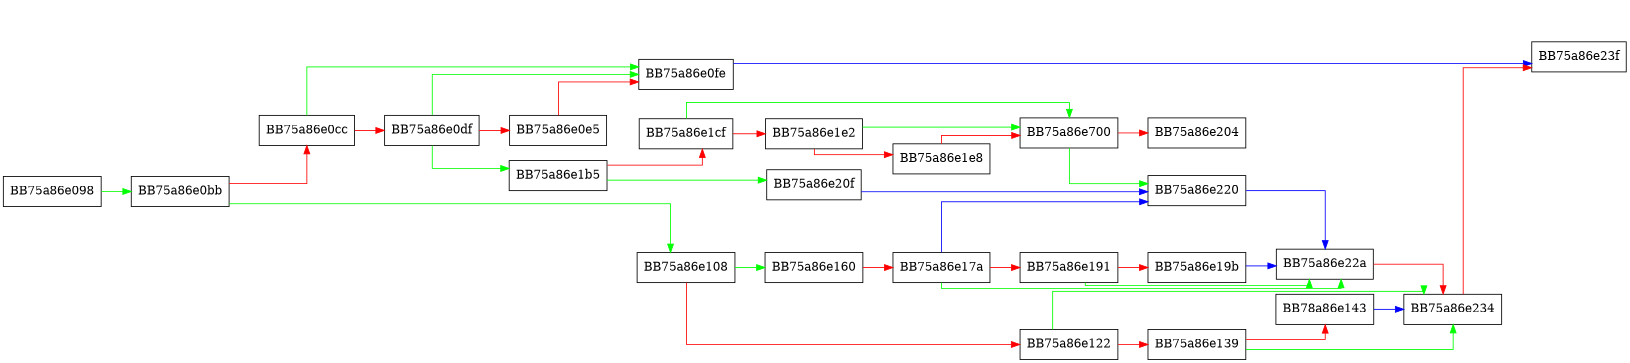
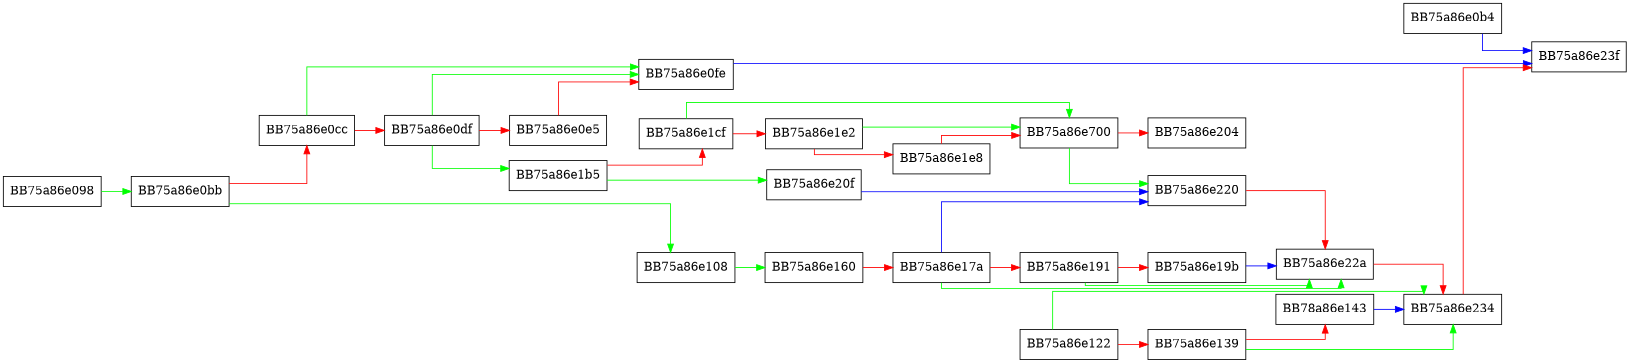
none -> (1453, 18)
(1311, 191) -> (1311, 191)
(818, 344) -> none
